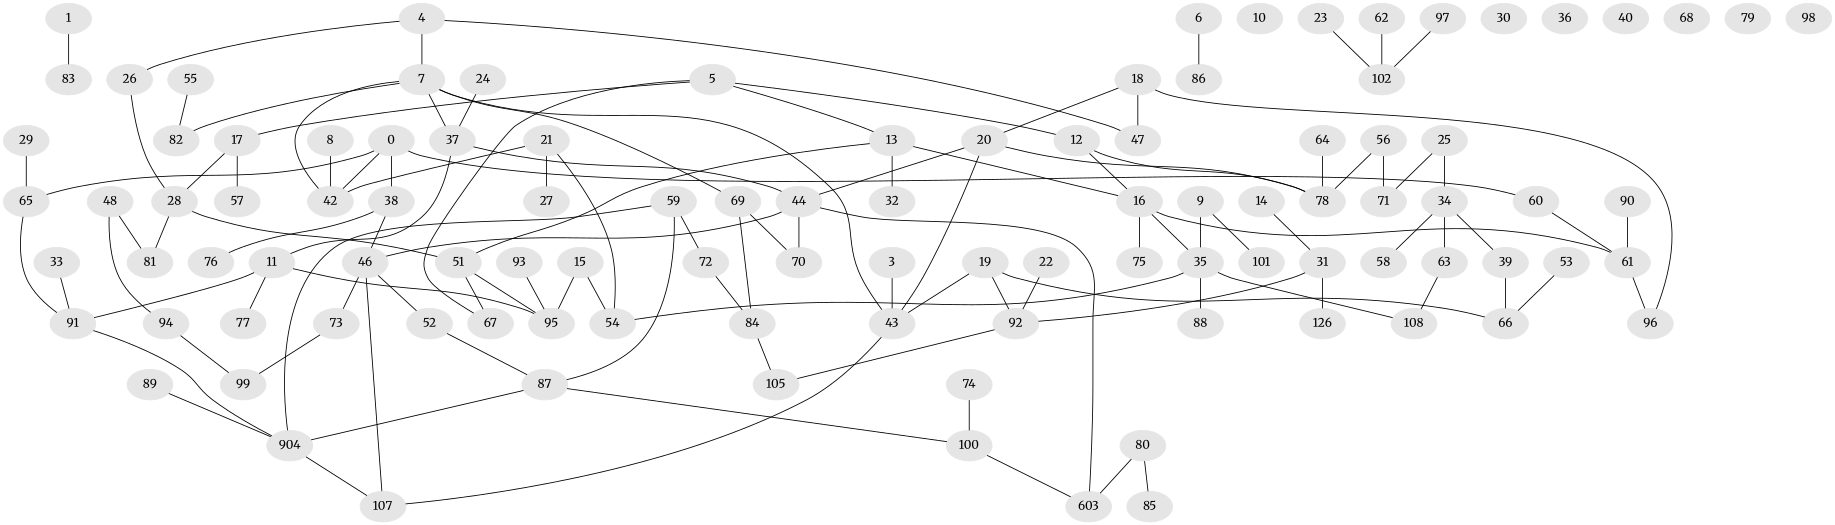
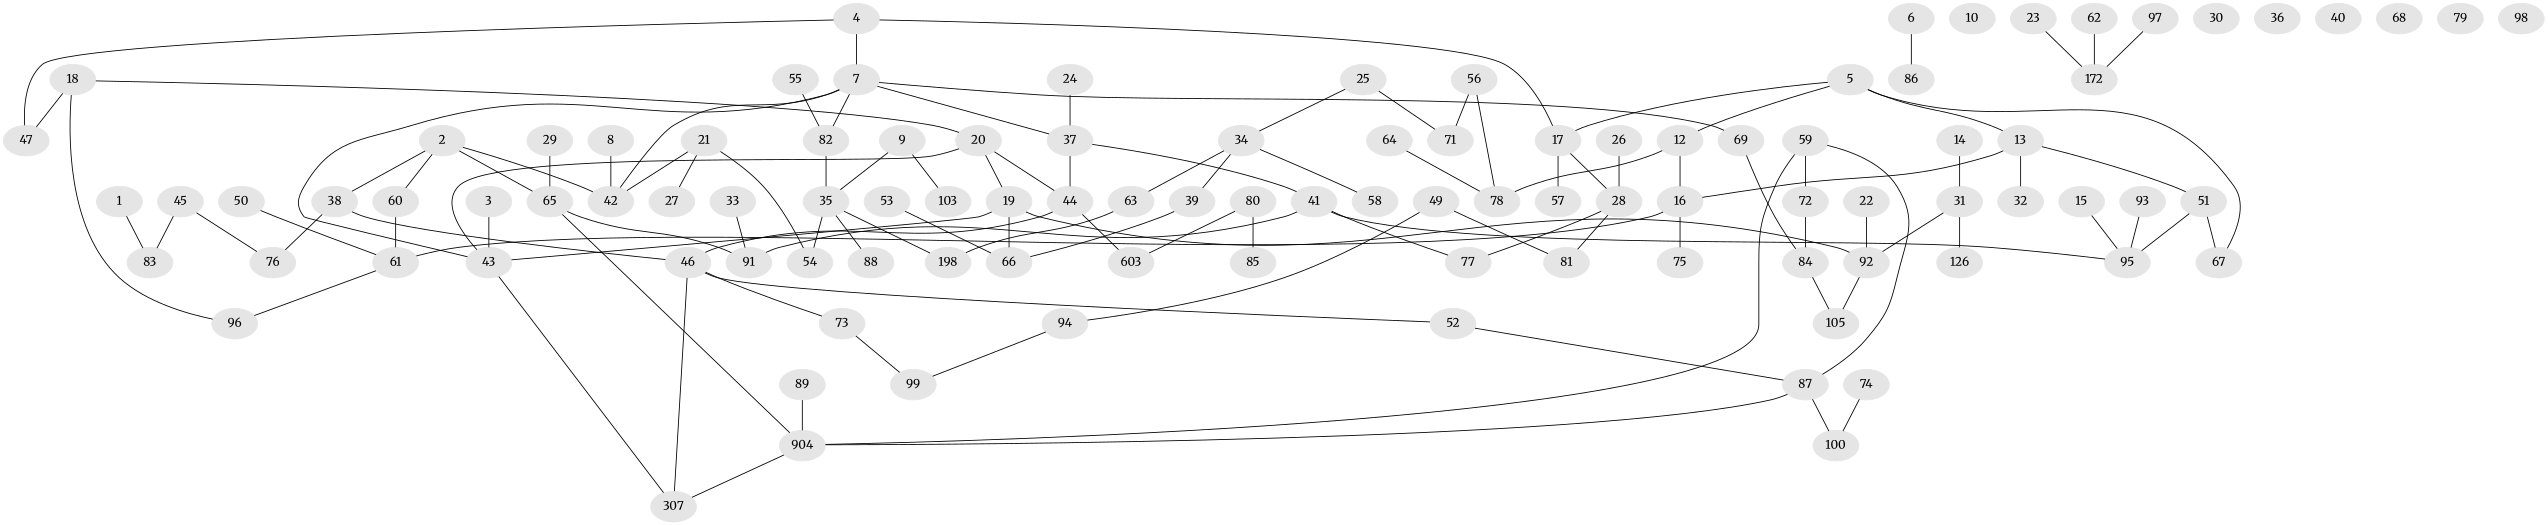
(272, 38) -> (1233, 33)
(1382, 80) -> (2094, 80)
(391, 141) -> (442, 141)
(1118, 165) -> (994, 171)
(110, 202) -> (1436, 202)
none -> (180, 202)
(1628, 202) -> (241, 202)
(1170, 232) -> (826, 171)
(314, 236) -> (1545, 234)
(272, 263) -> (1314, 202)
(799, 263) -> none
(1262, 263) -> (948, 202)
(596, 293) -> none
(1414, 324) -> (948, 263)
(188, 375) -> (676, 324)
(1029, 476) -> none
(383, 507) -> (674, 507)
